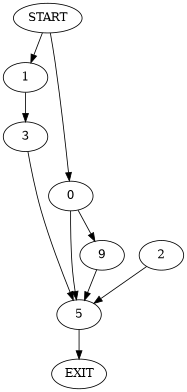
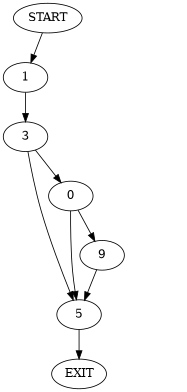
(61, 103) -> (46, 163)
(161, 255) -> none
